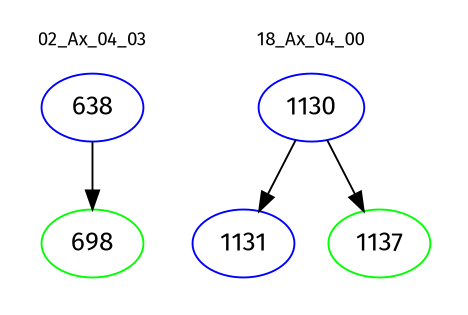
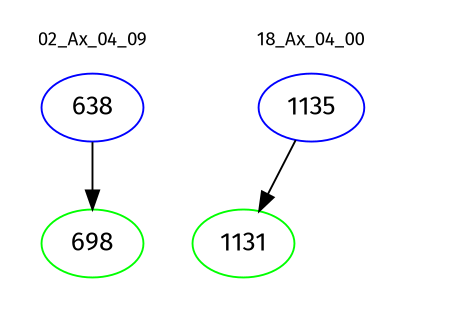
(92, 41) -> (92, 41)
(311, 108) -> (311, 108)
(243, 243) -> (243, 243)
(379, 243) -> none
